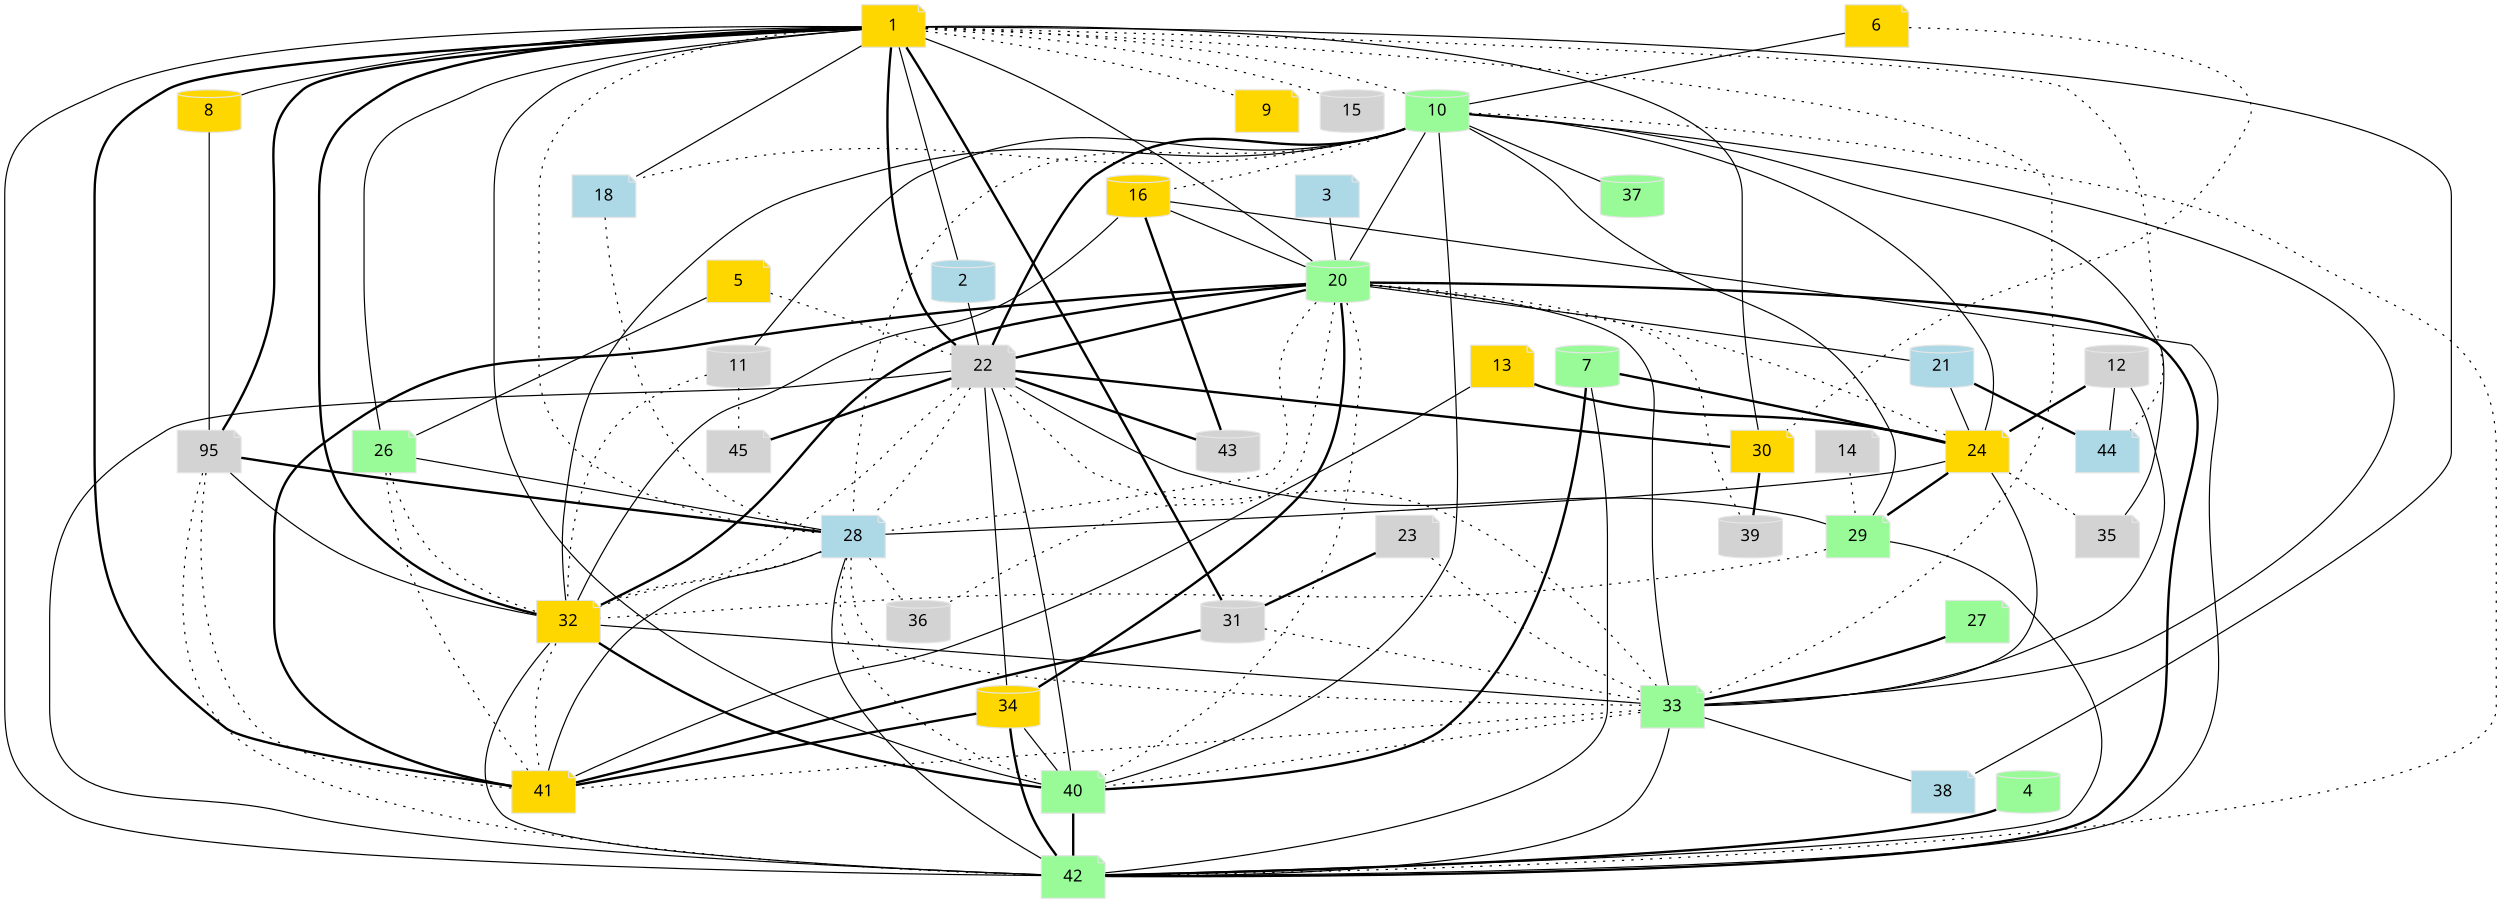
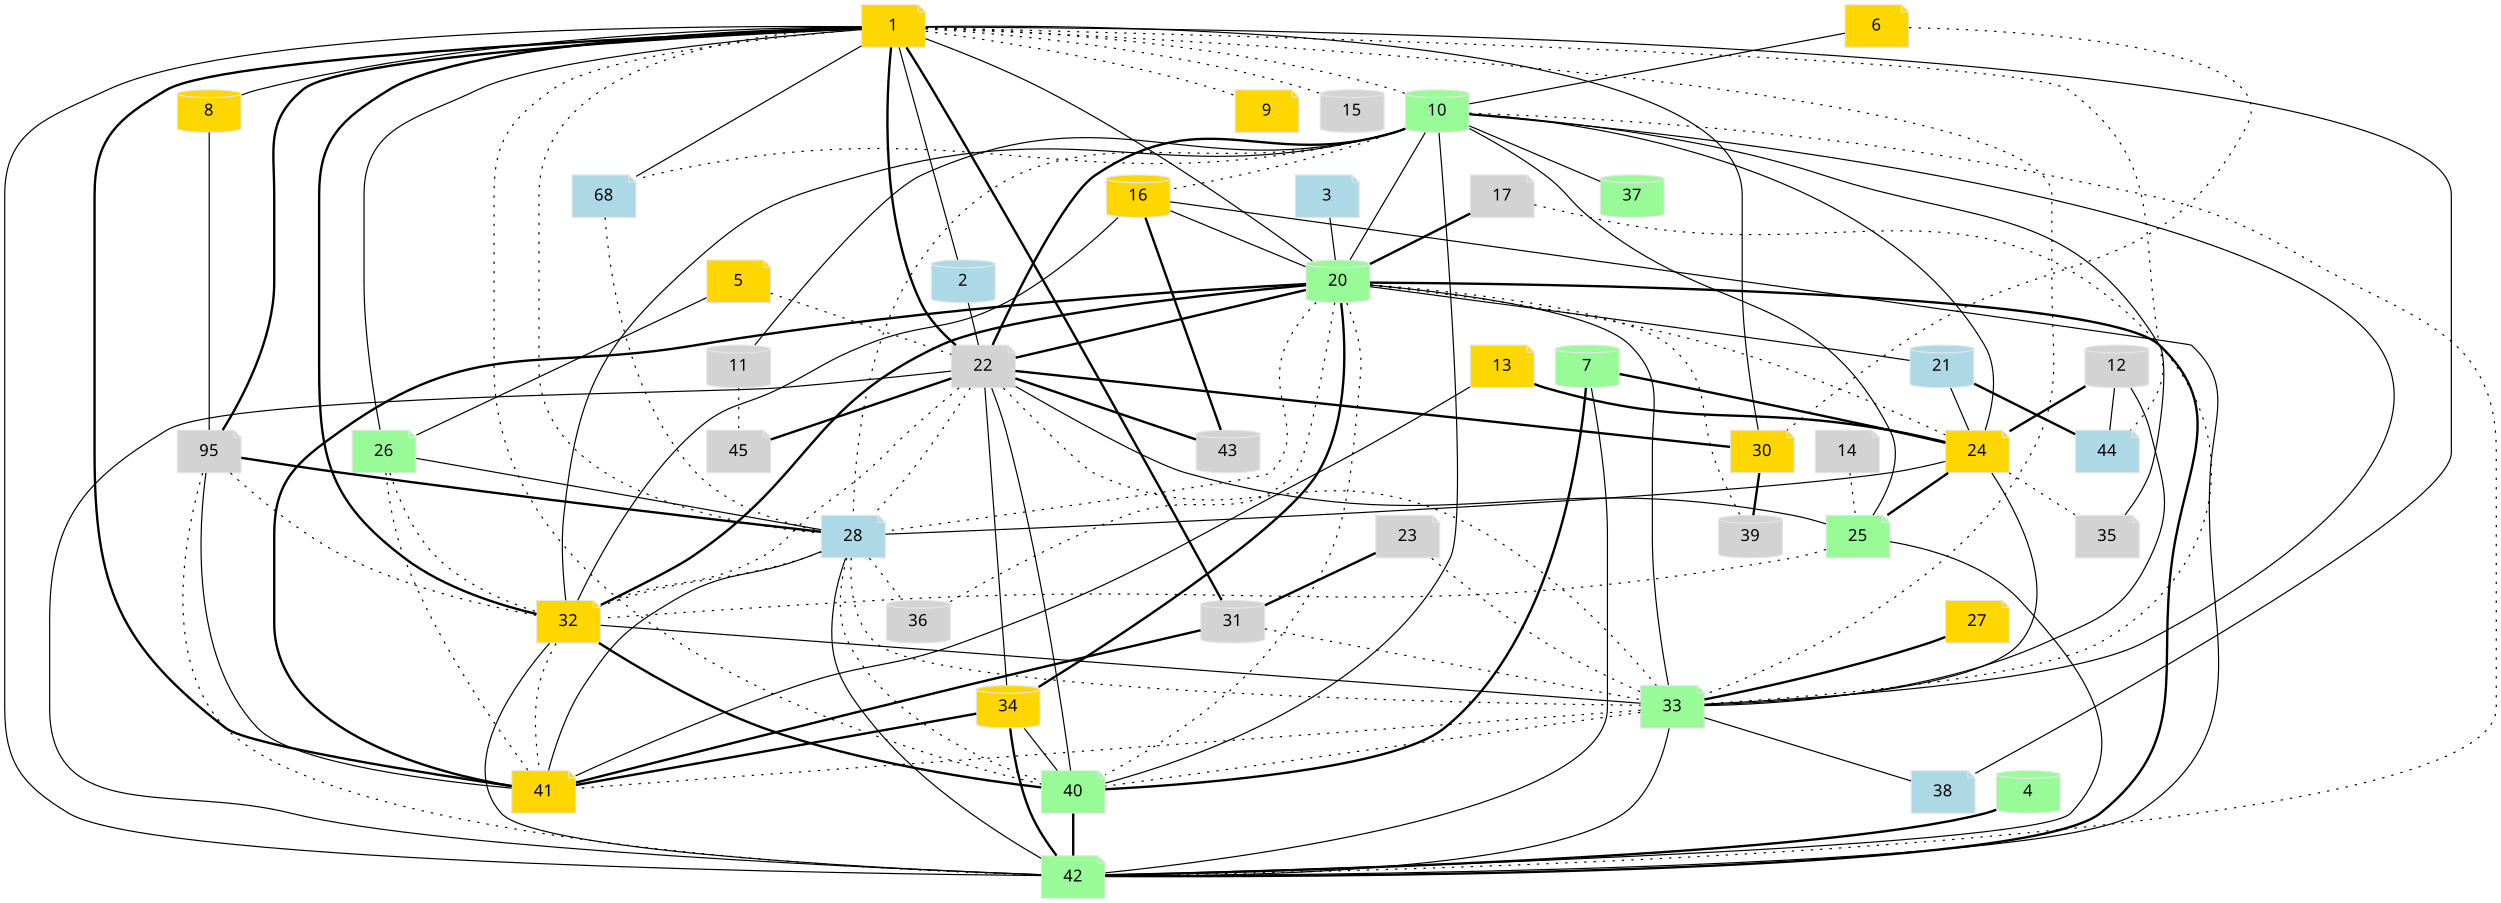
(604, 196) -> (604, 196)
none -> (1502, 196)
(505, 426) -> (505, 426)
(598, 453) -> none
(1858, 537) -> (1858, 537)
(372, 569) -> (372, 569)
(1977, 622) -> (1977, 622)
(256, 726) -> (256, 726)
